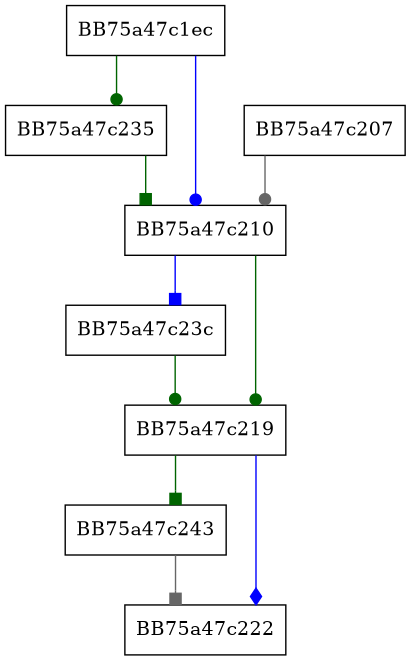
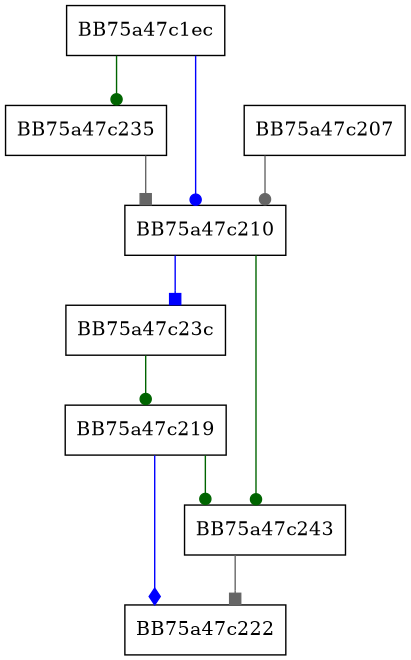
(146, 173) -> (146, 173)
(256, 325) -> (256, 375)
(176, 473) -> (205, 474)
